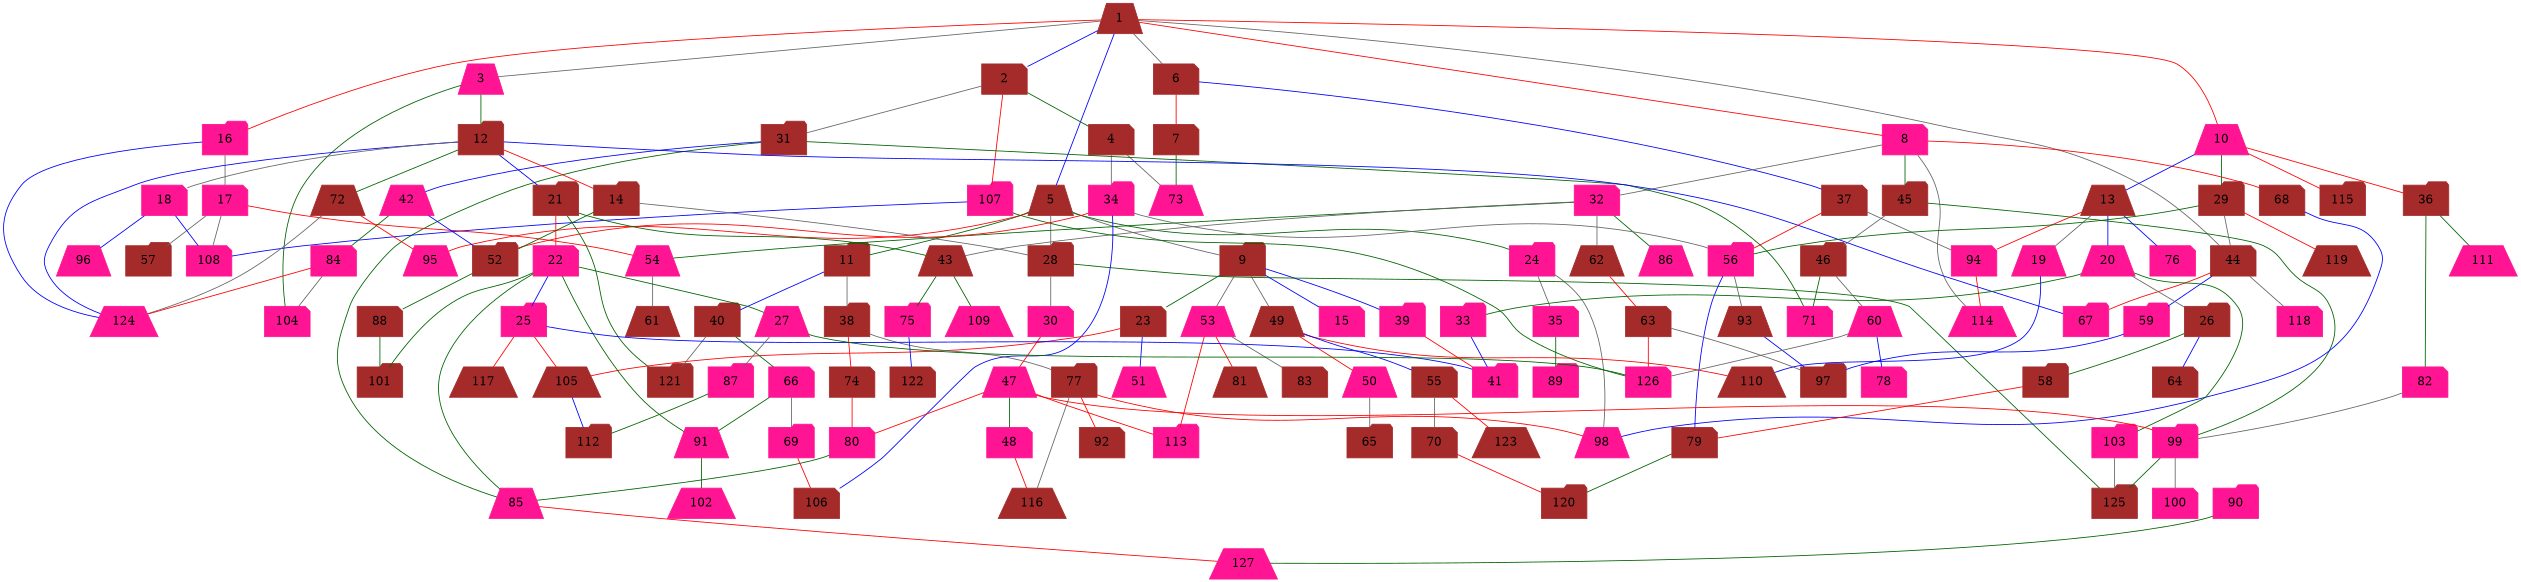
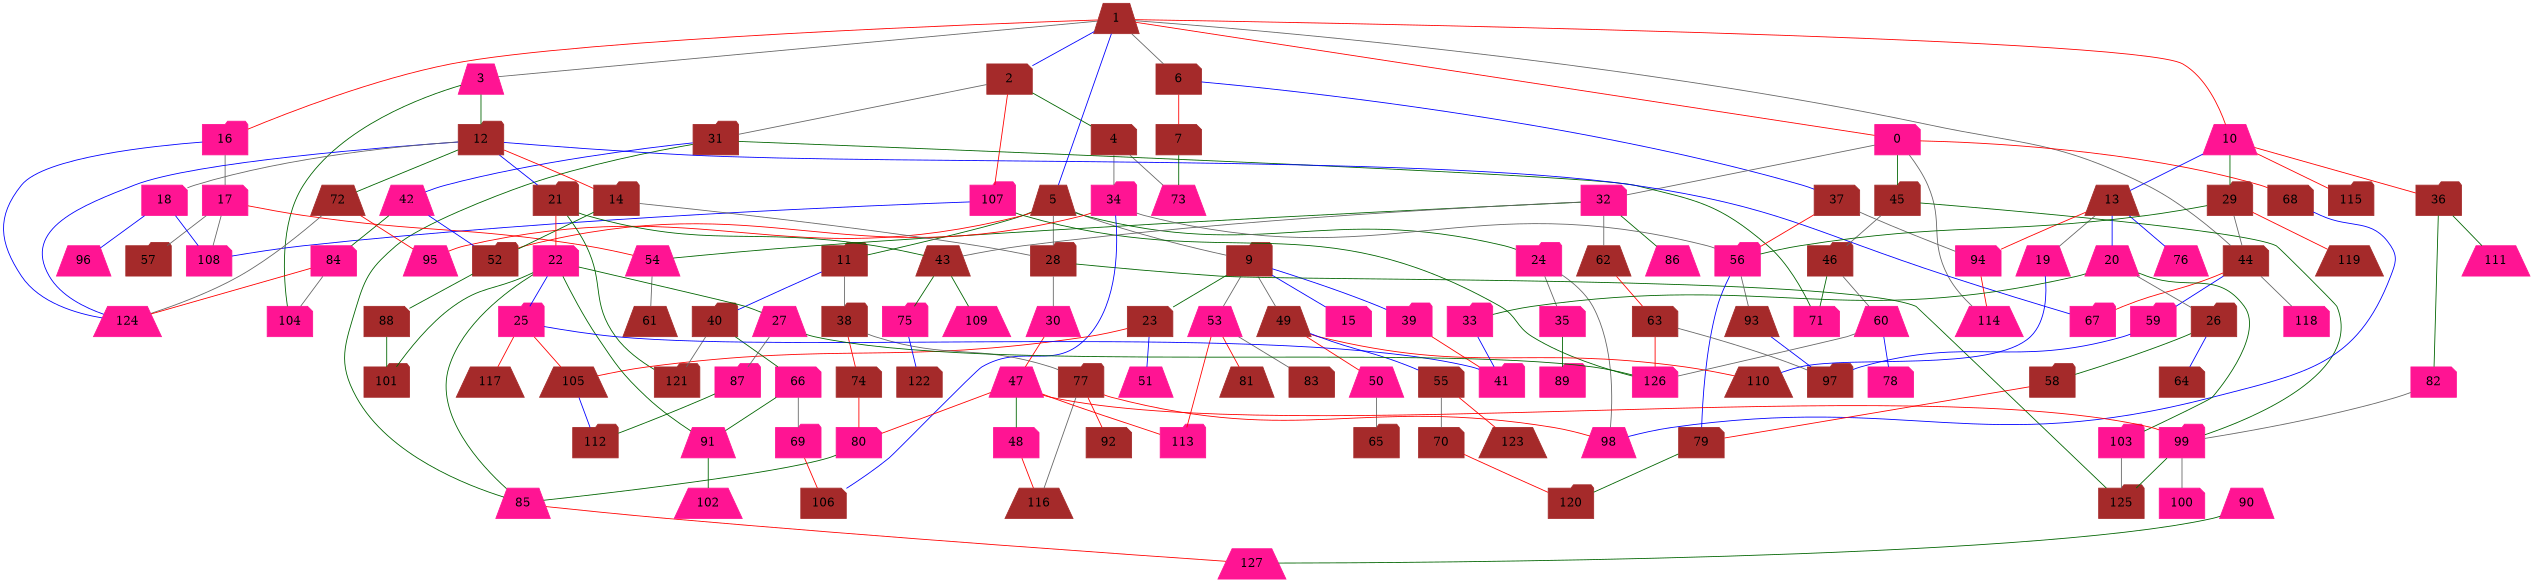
(1905, 140) -> (1898, 140)
(2173, 261) -> (2181, 261)
(1051, 322) -> (1053, 322)
(2236, 503) -> (2247, 503)
